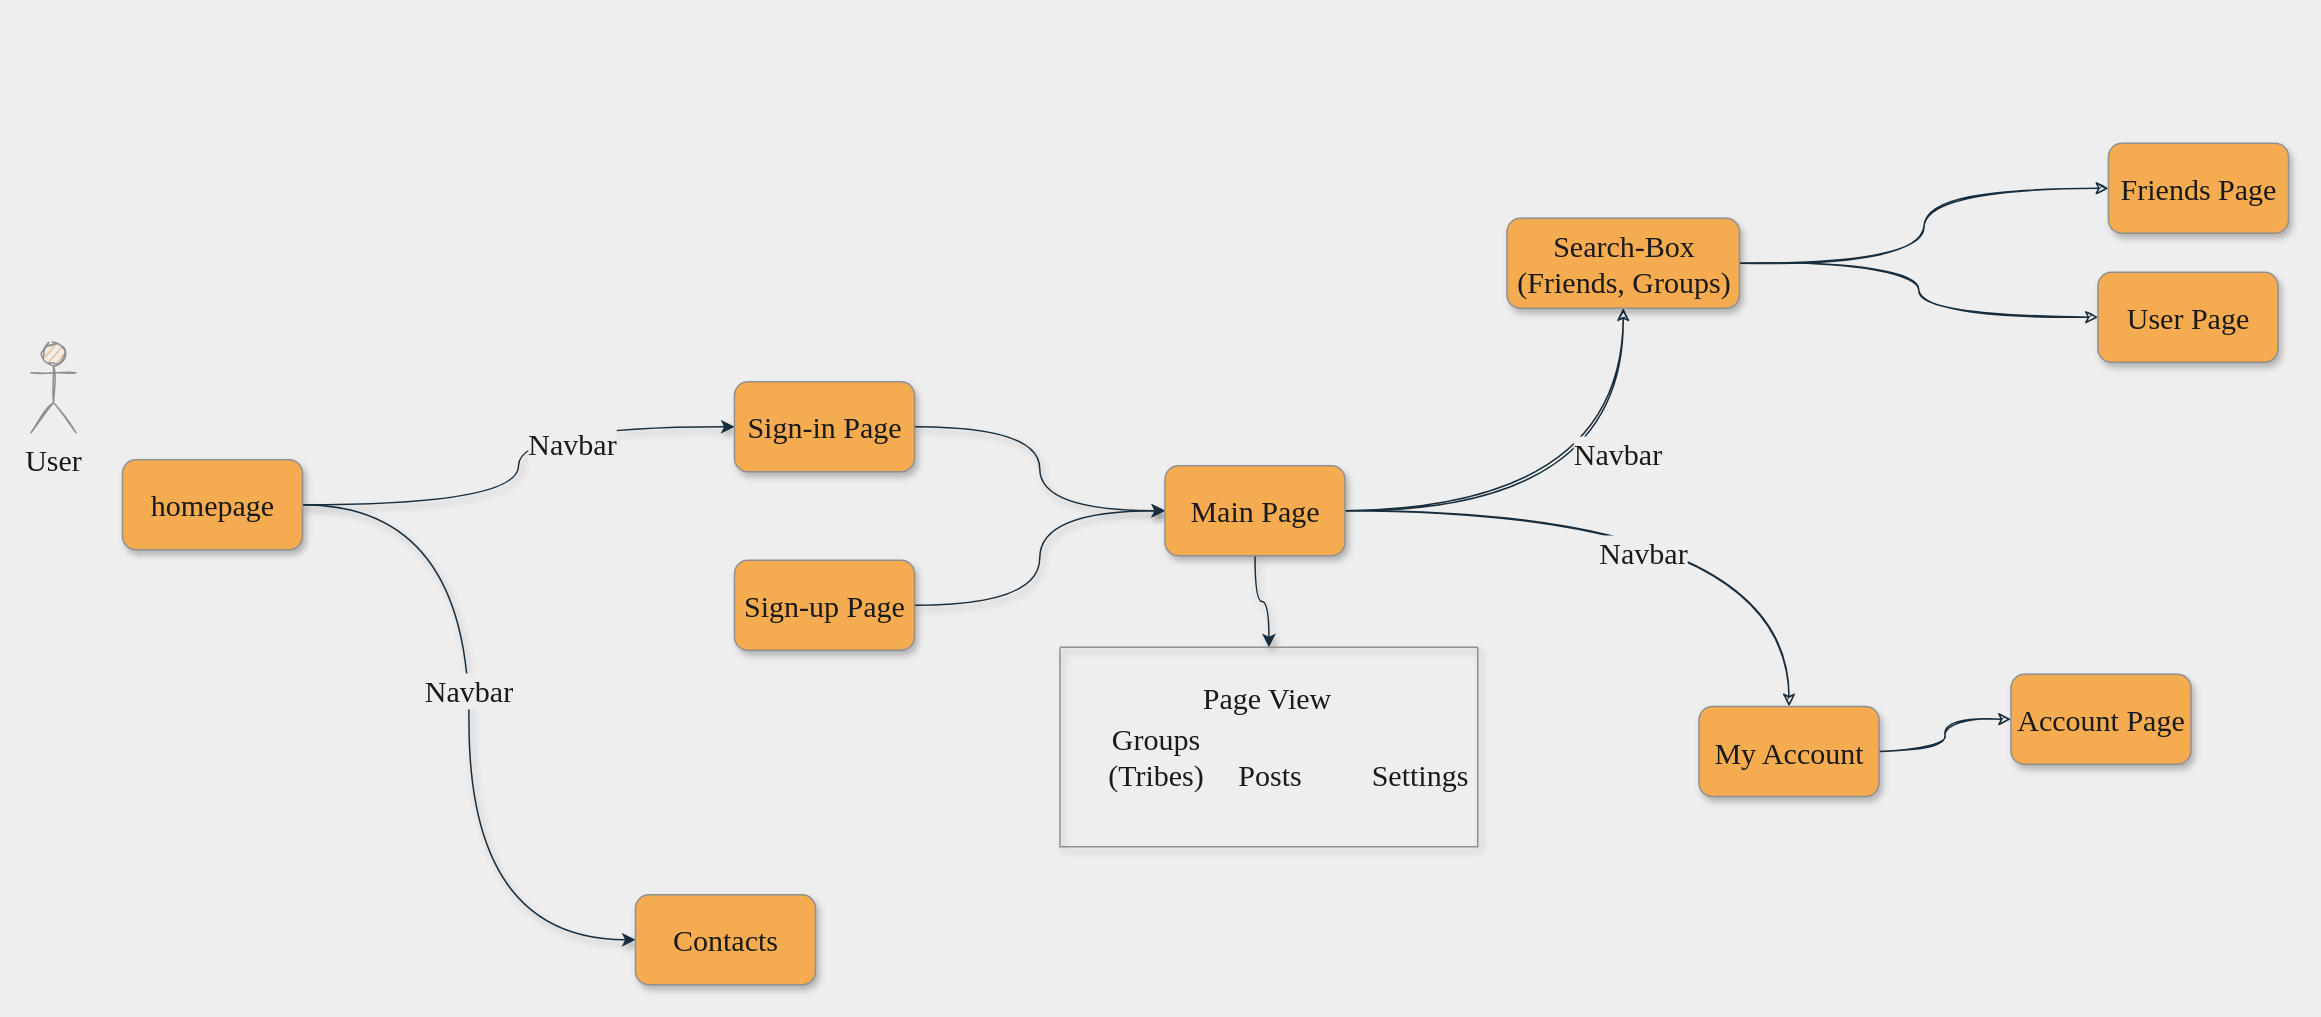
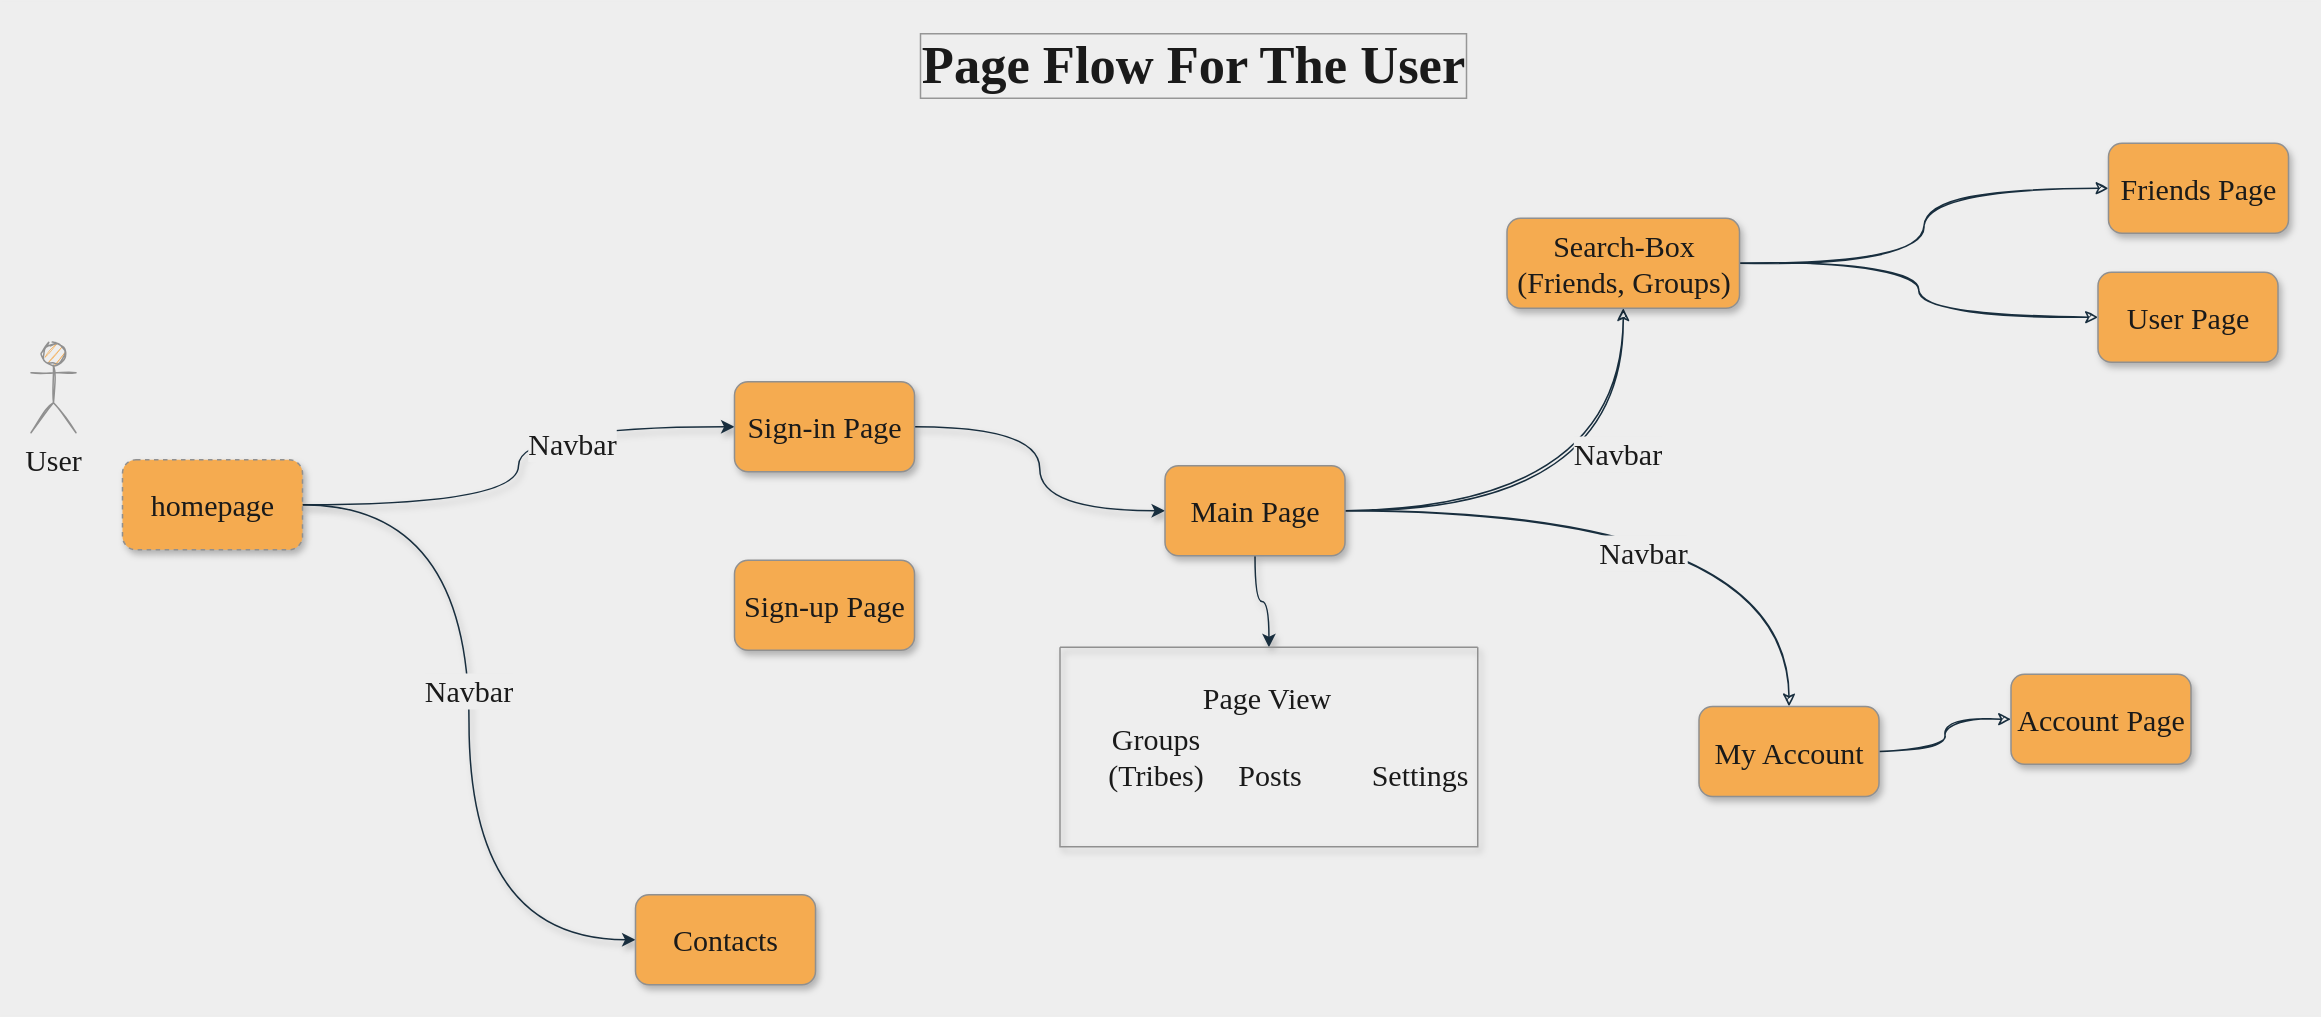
none -> (1193, 65)
(212, 505) -> (212, 505)
(1034, 575) -> none
